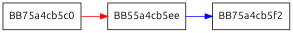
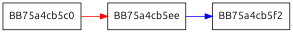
(147, 16) -> (147, 16)
